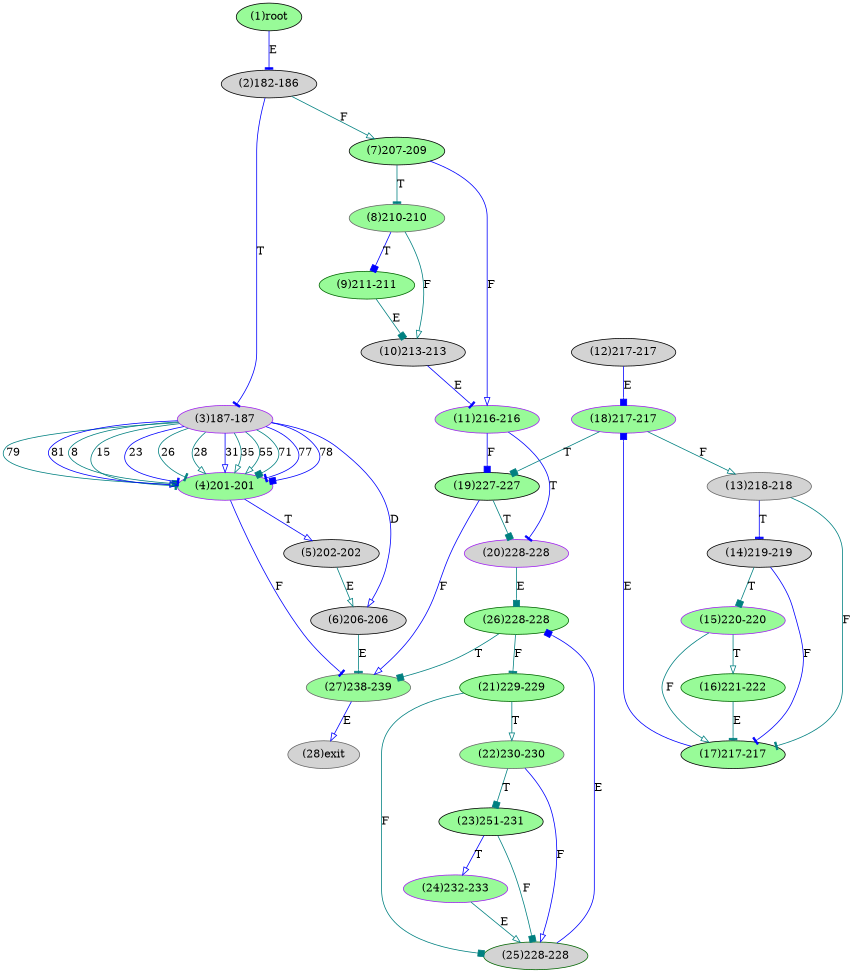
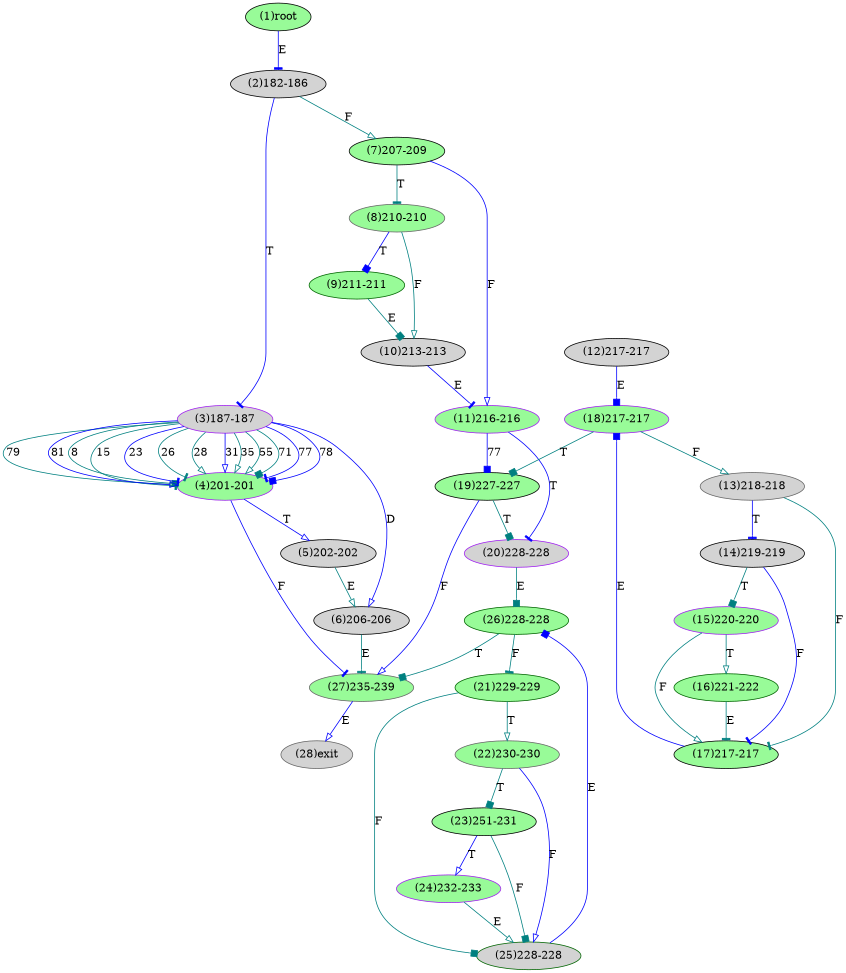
(491, 453) -> (494, 453)
(358, 688) -> (362, 688)
